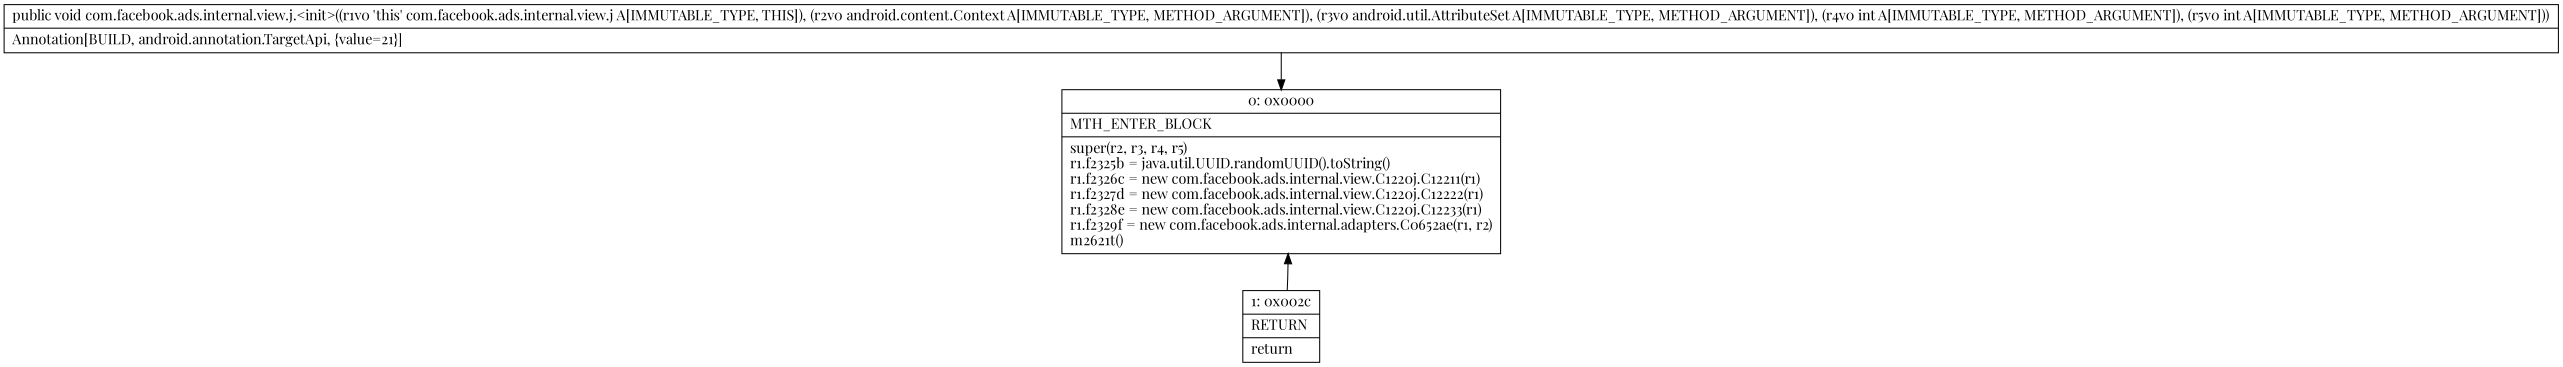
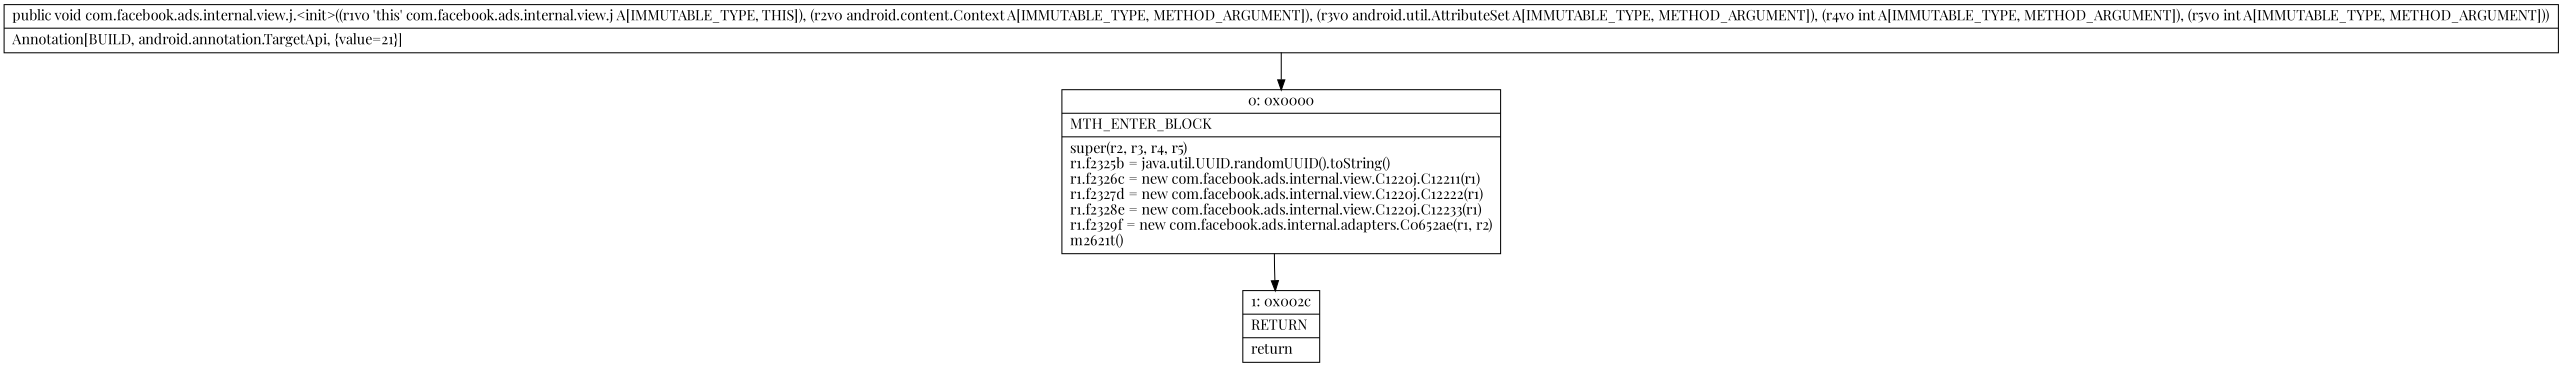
(1288, 277) -> (1275, 267)
